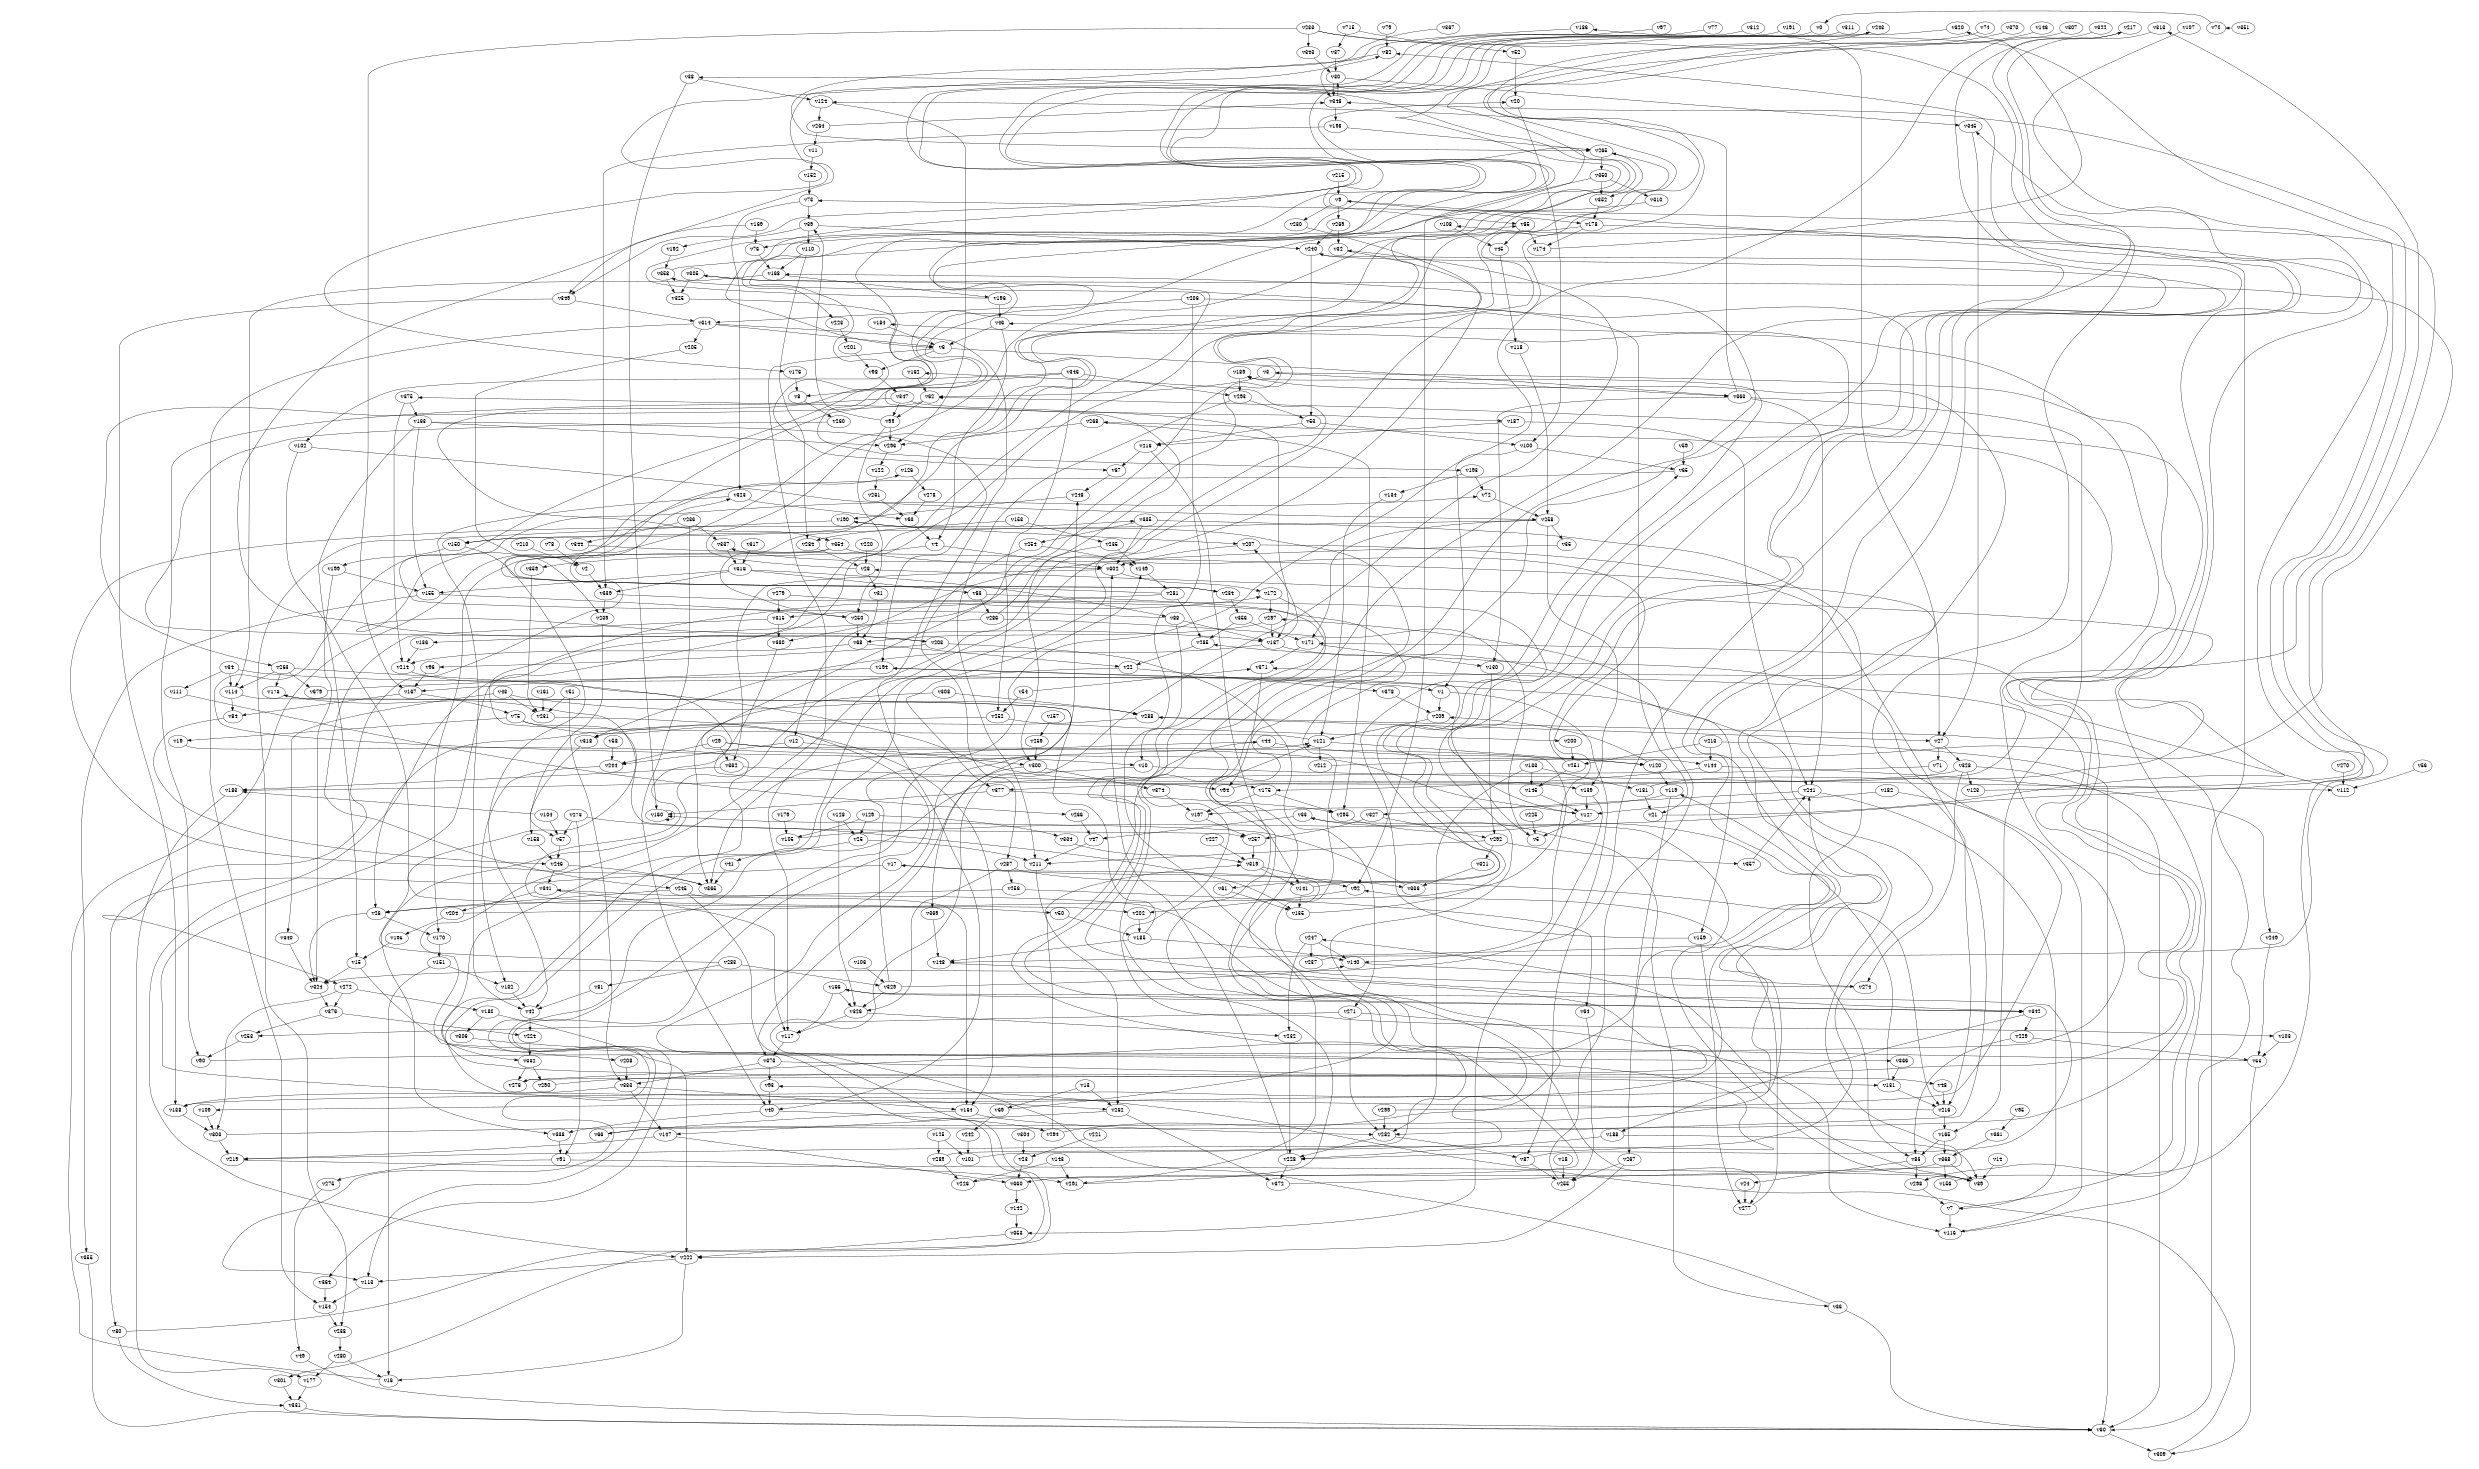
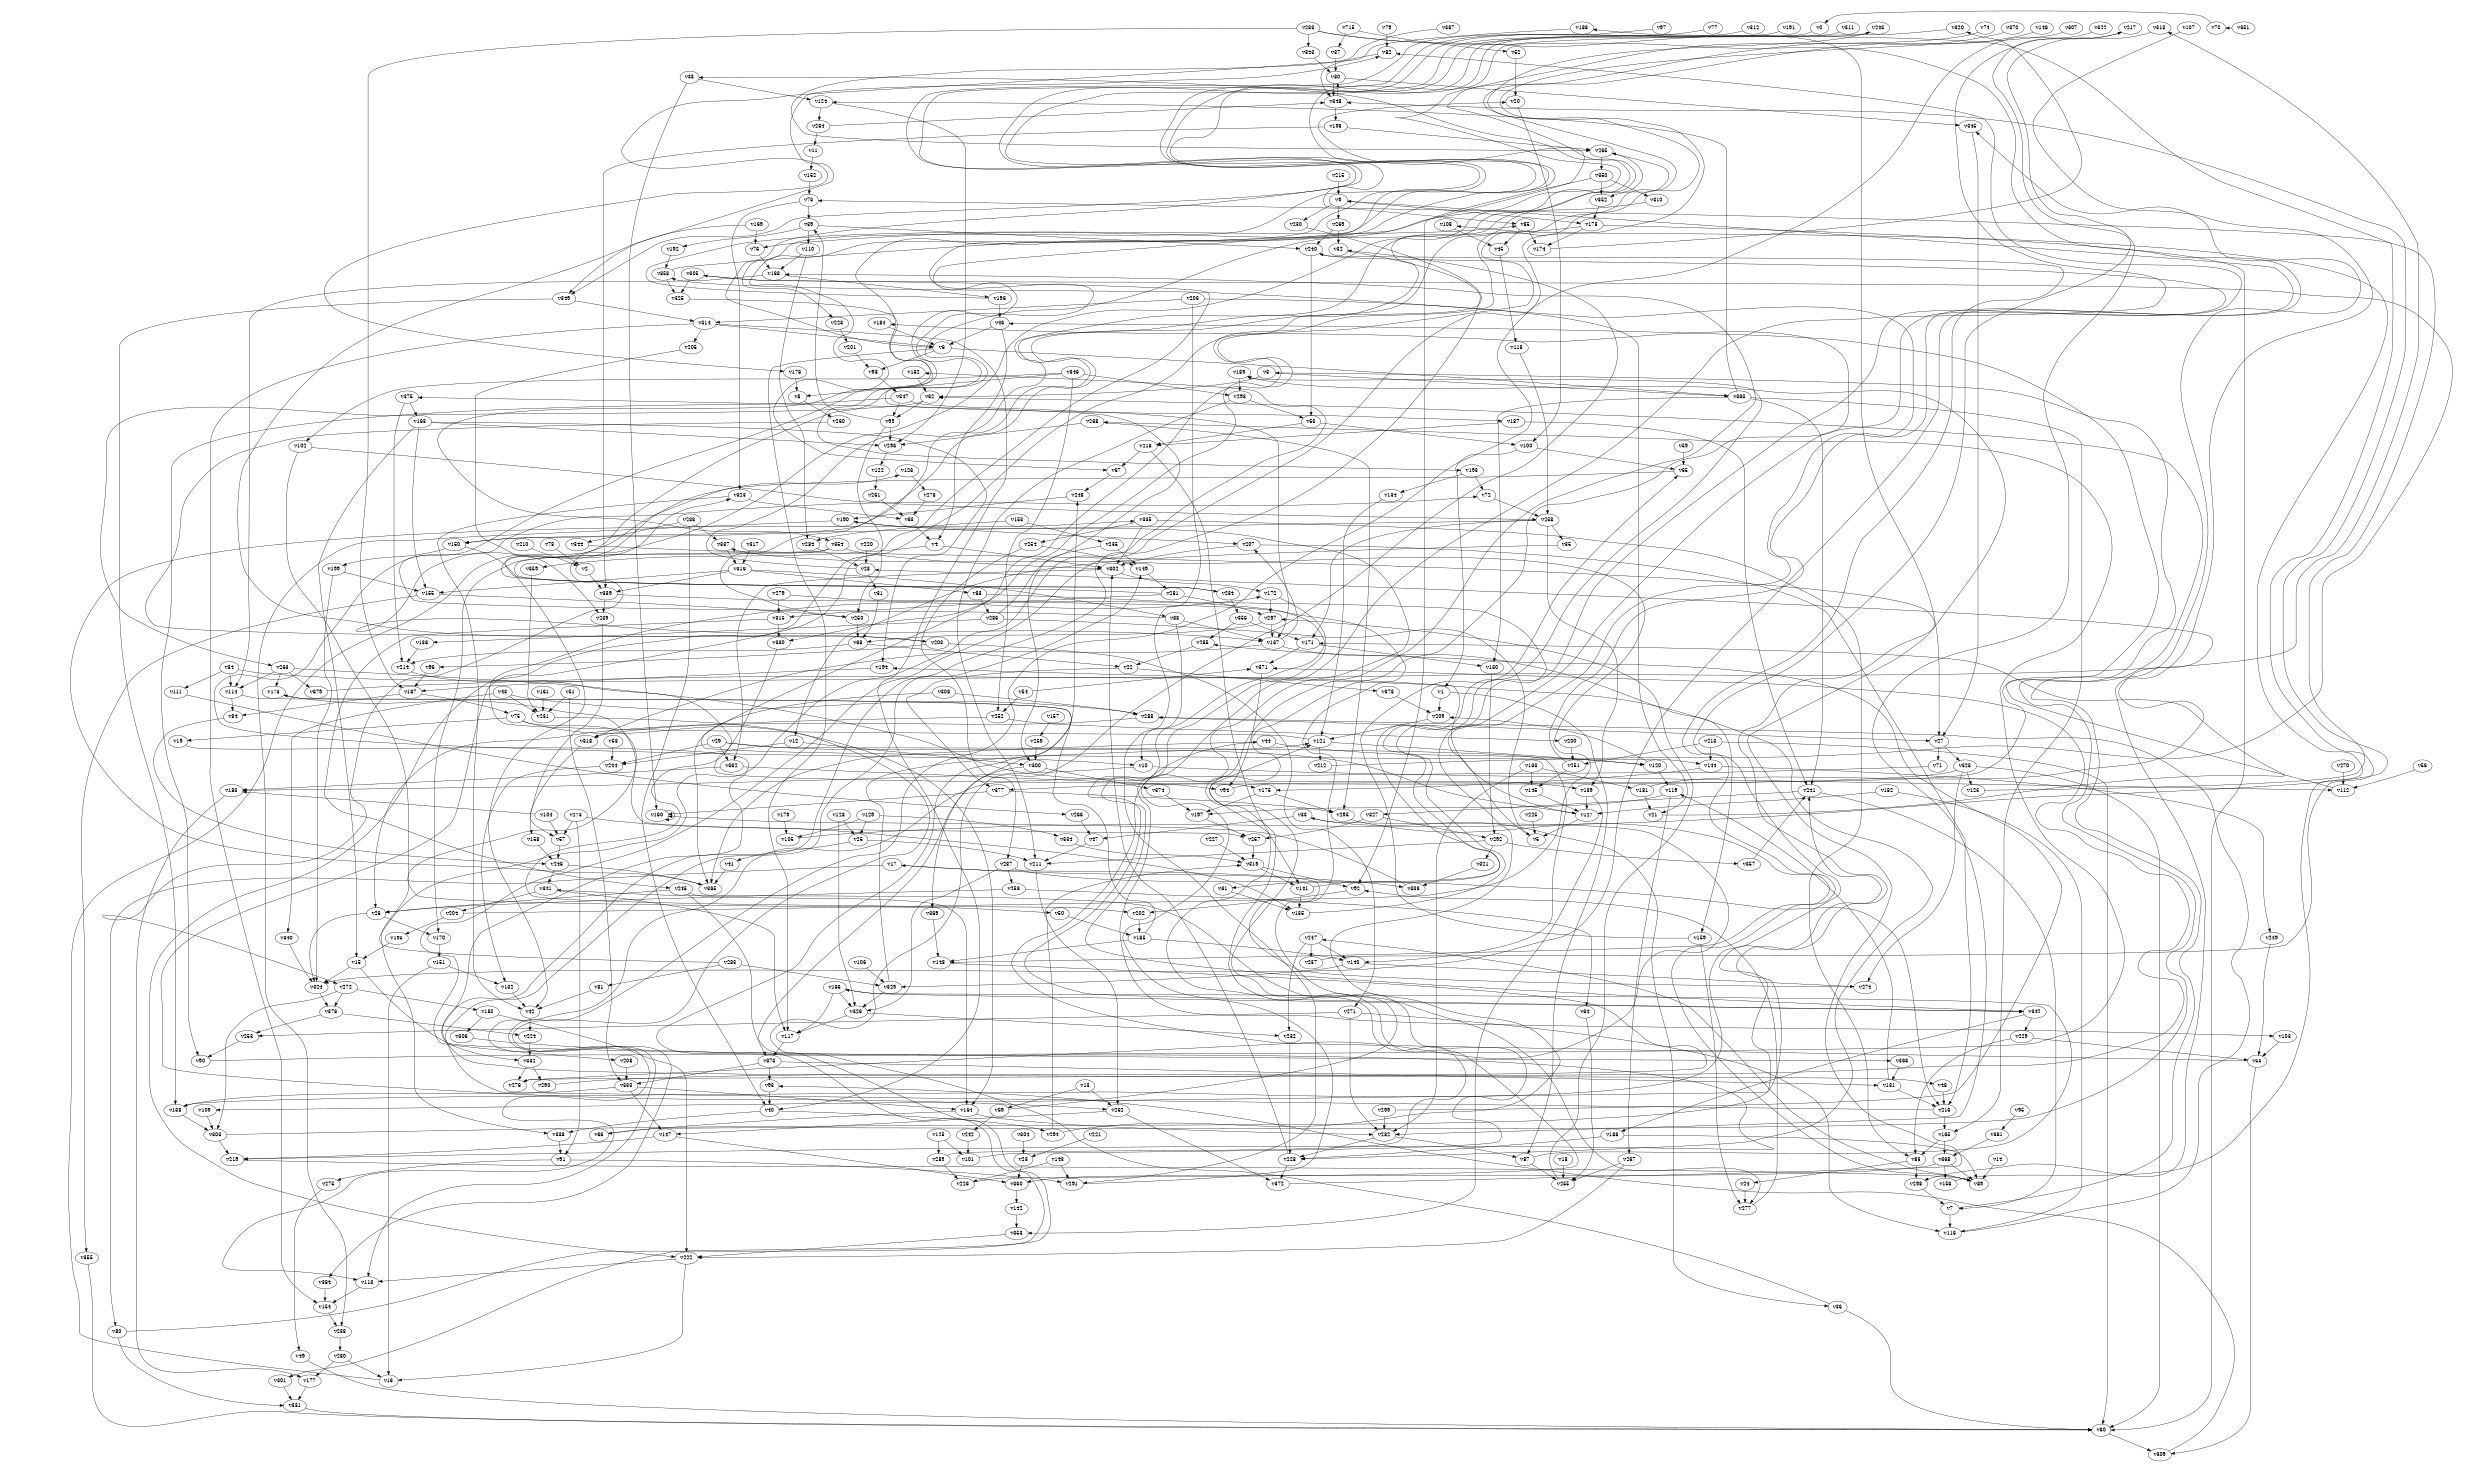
(1190, 616) -> (1206, 600)
(1161, 676) -> none
(1121, 981) -> (1124, 981)
